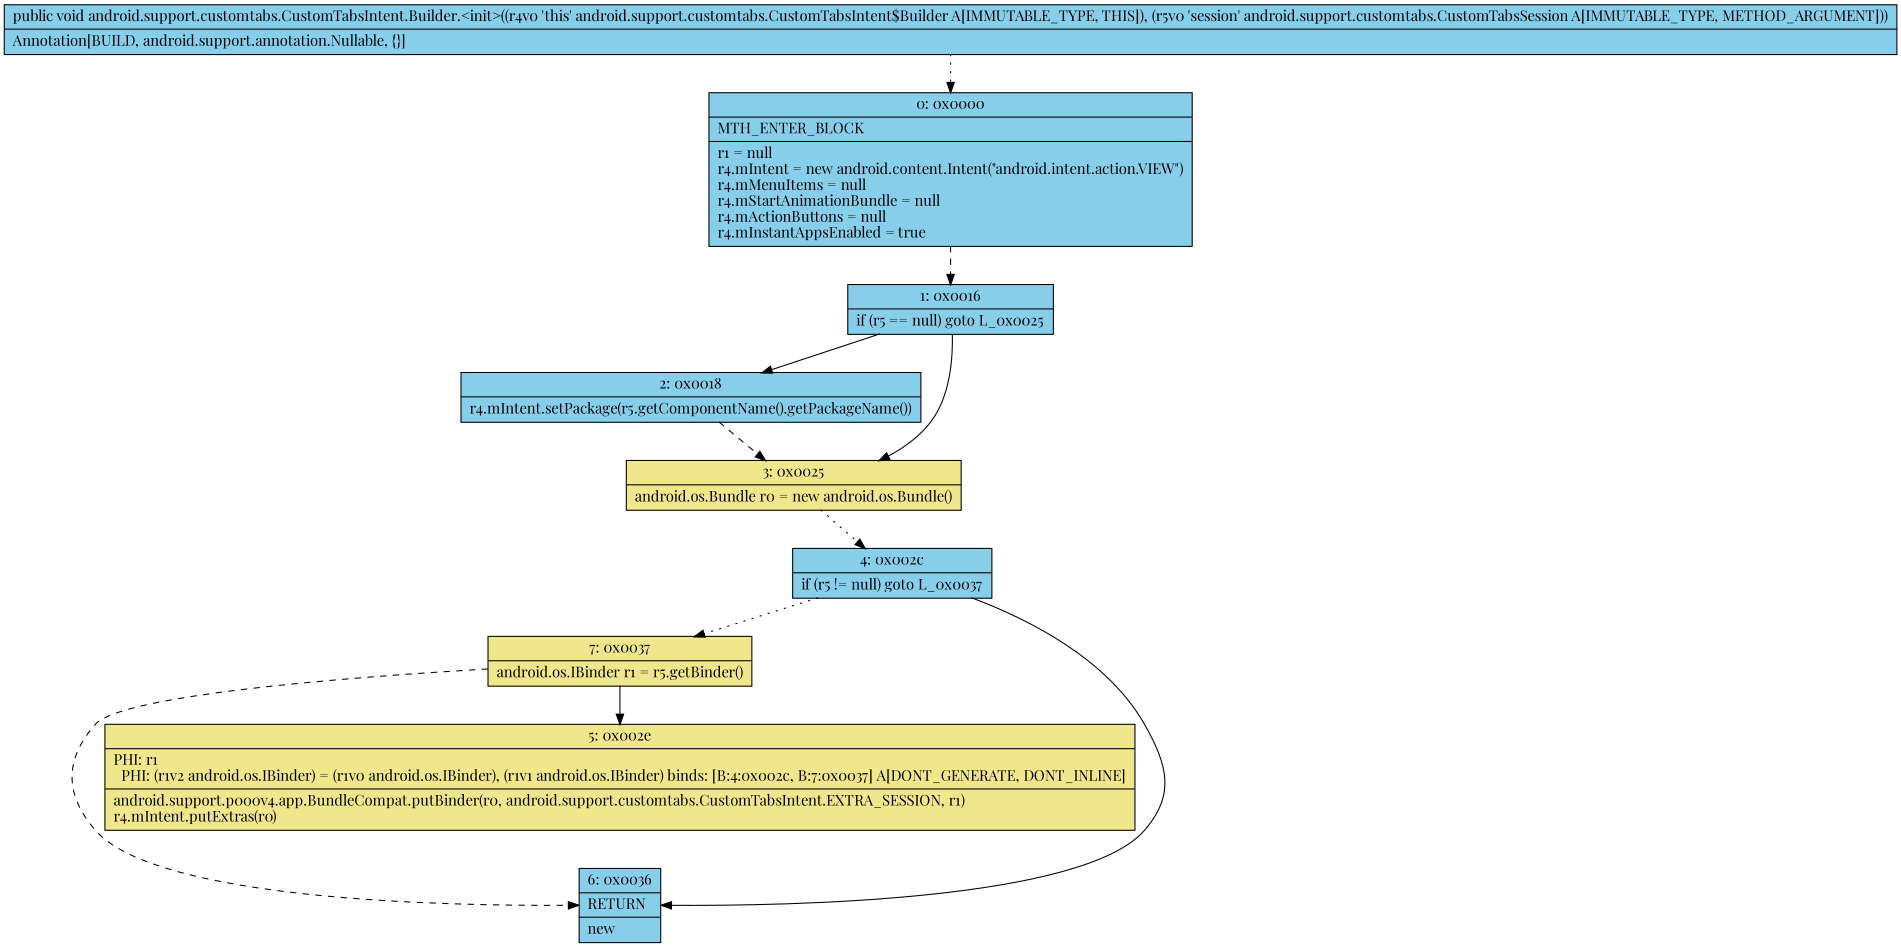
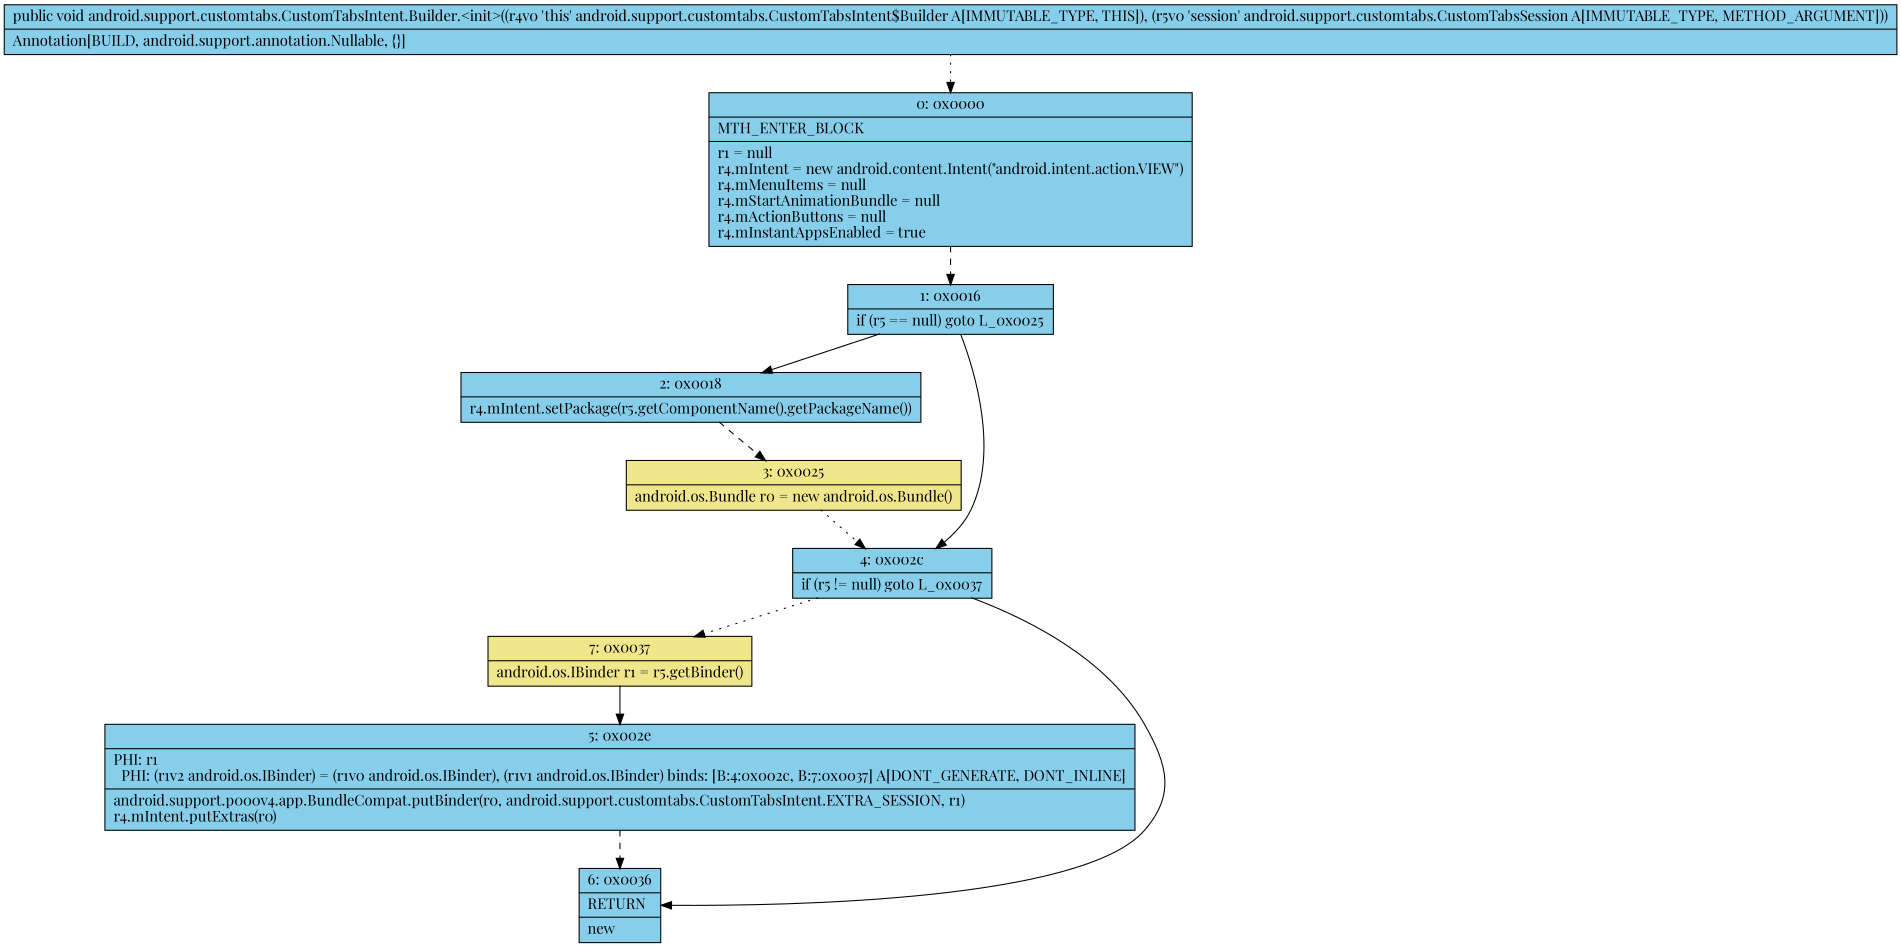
(940, 406) -> (984, 442)
(620, 777) -> (620, 777)
(86, 818) -> (620, 844)
